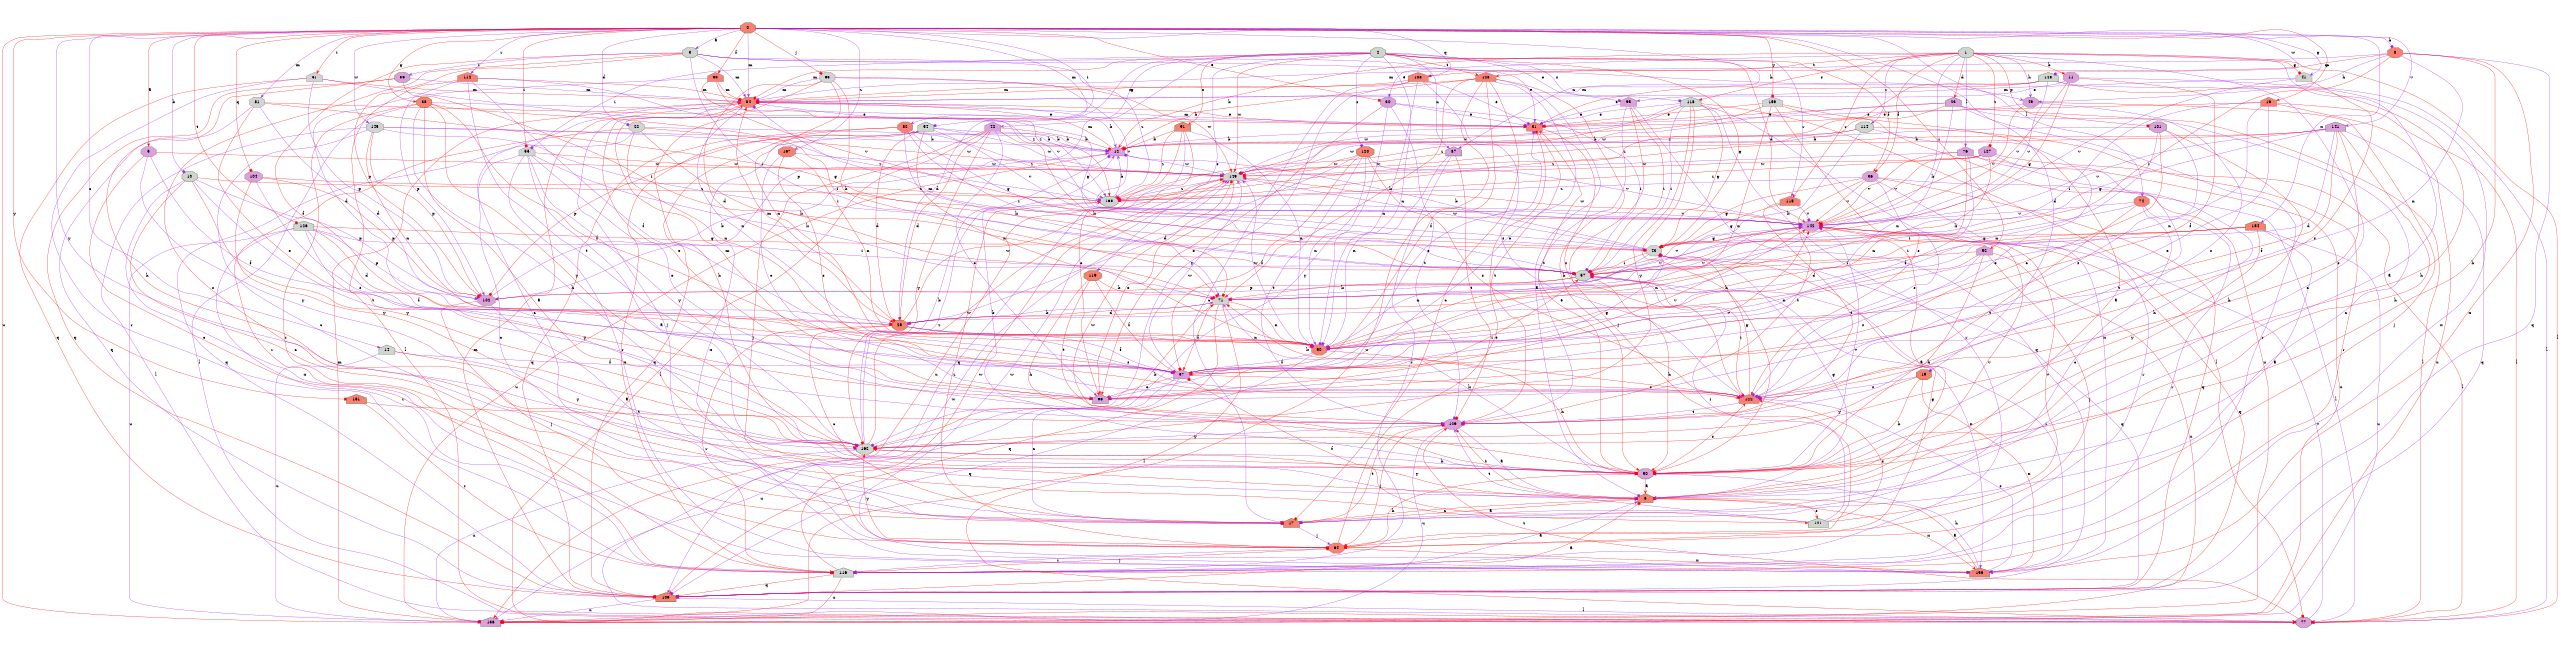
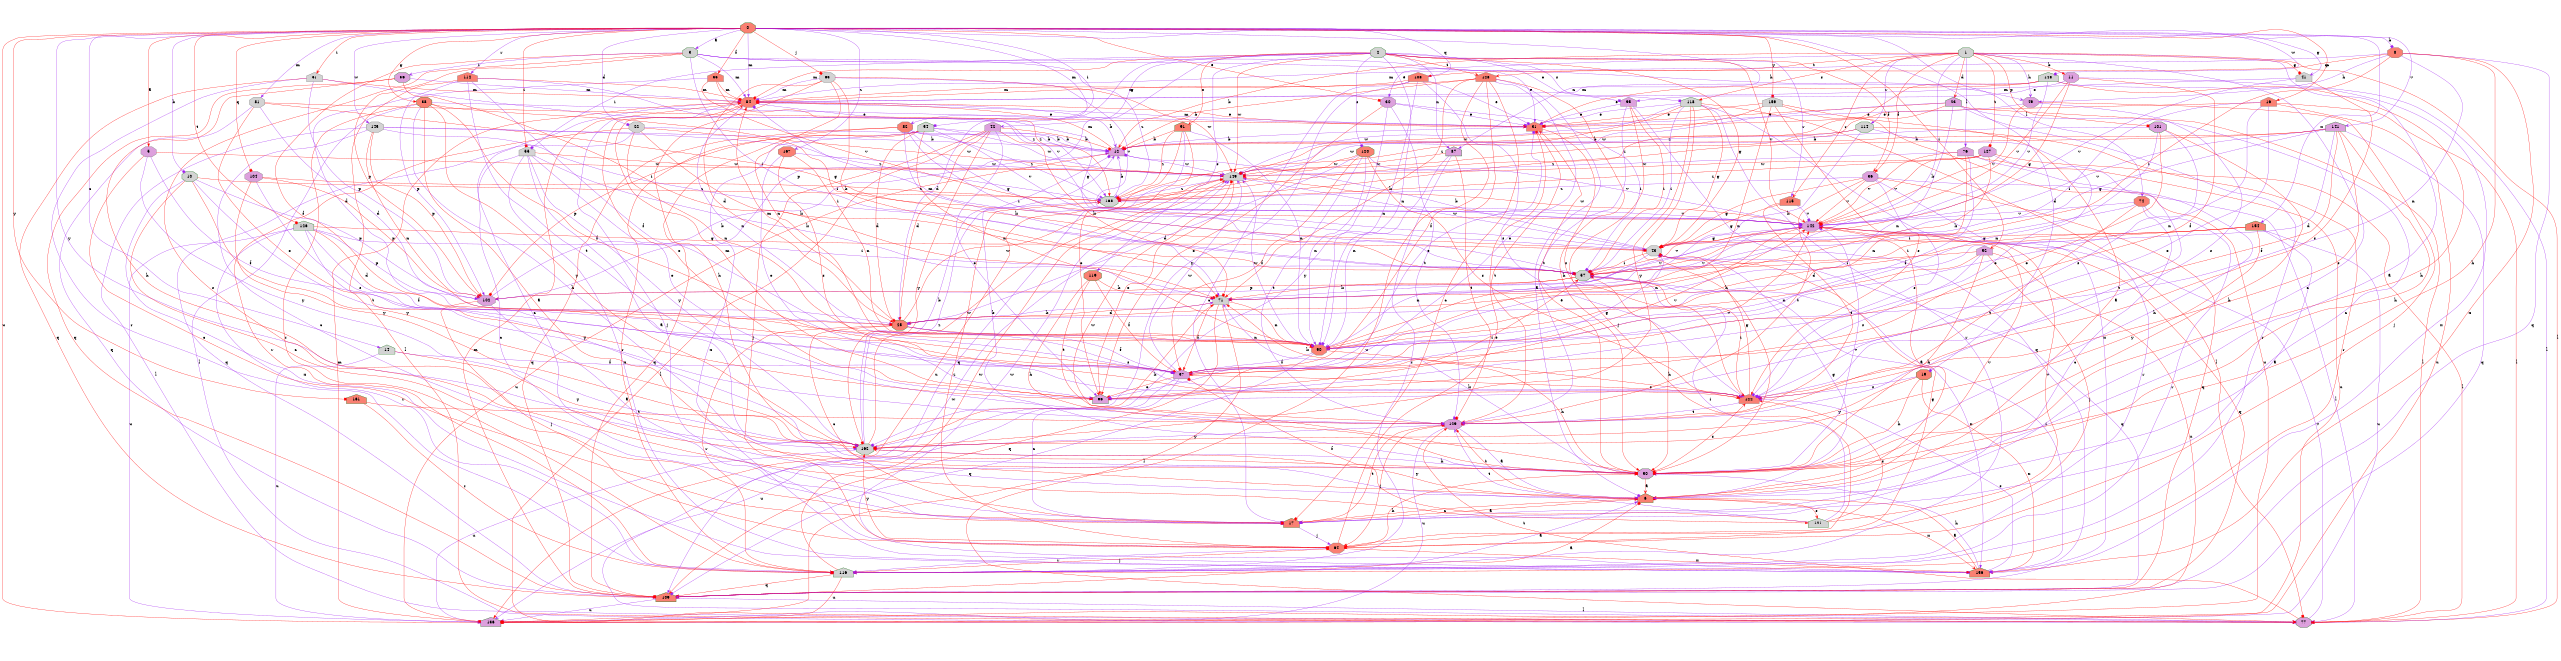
(1771, 139) -> (1771, 139)
